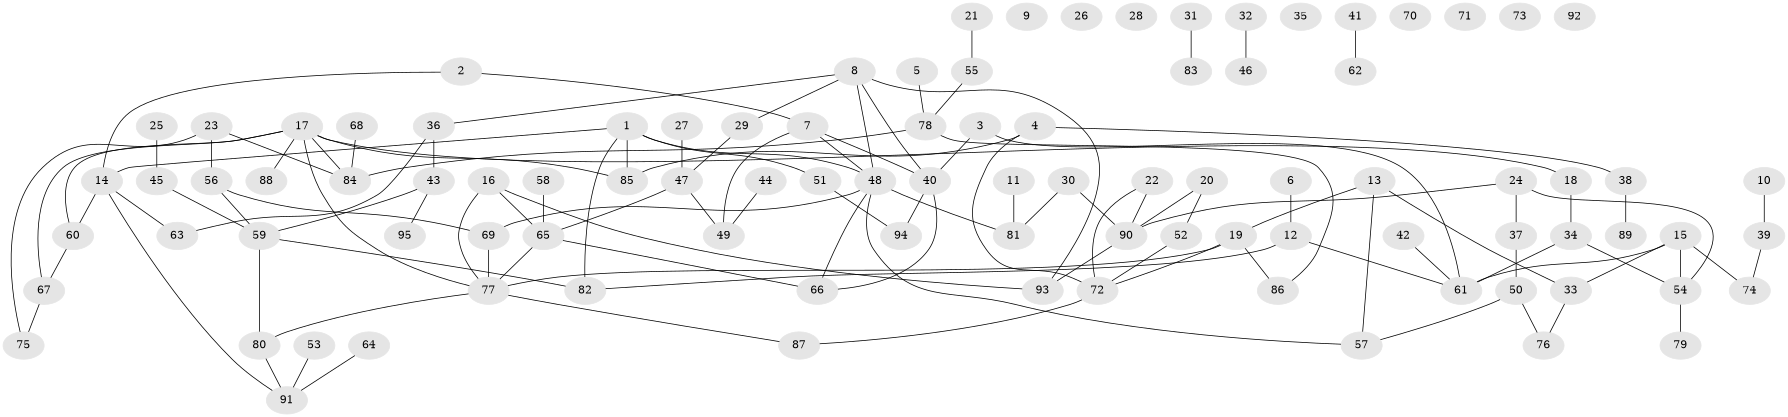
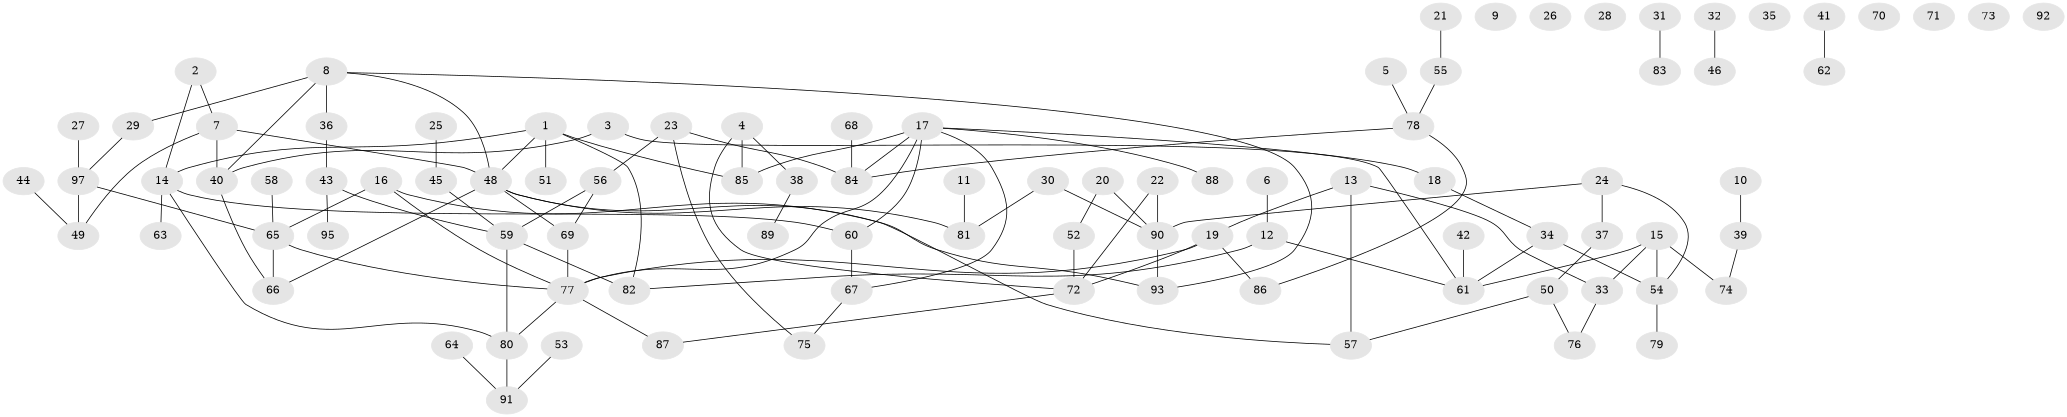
(682, 181) -> (78, 181)
(312, 216) -> none
(901, 236) -> none
(181, 301) -> (300, 326)
